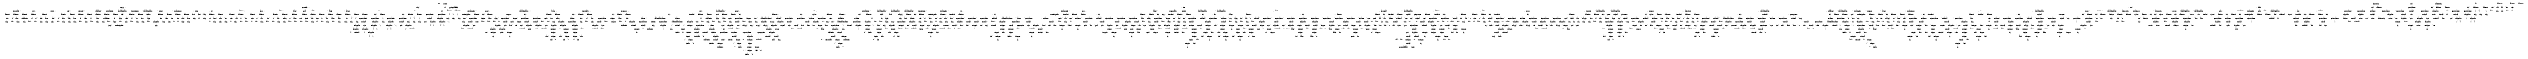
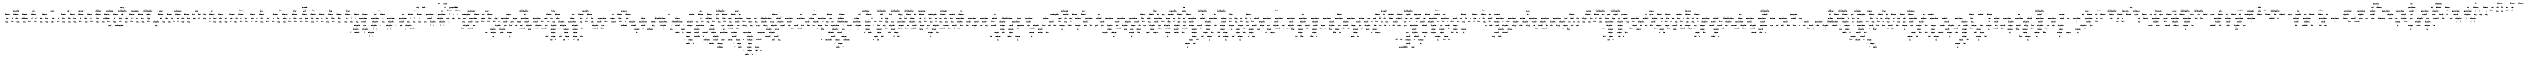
none -> (424, 8)
